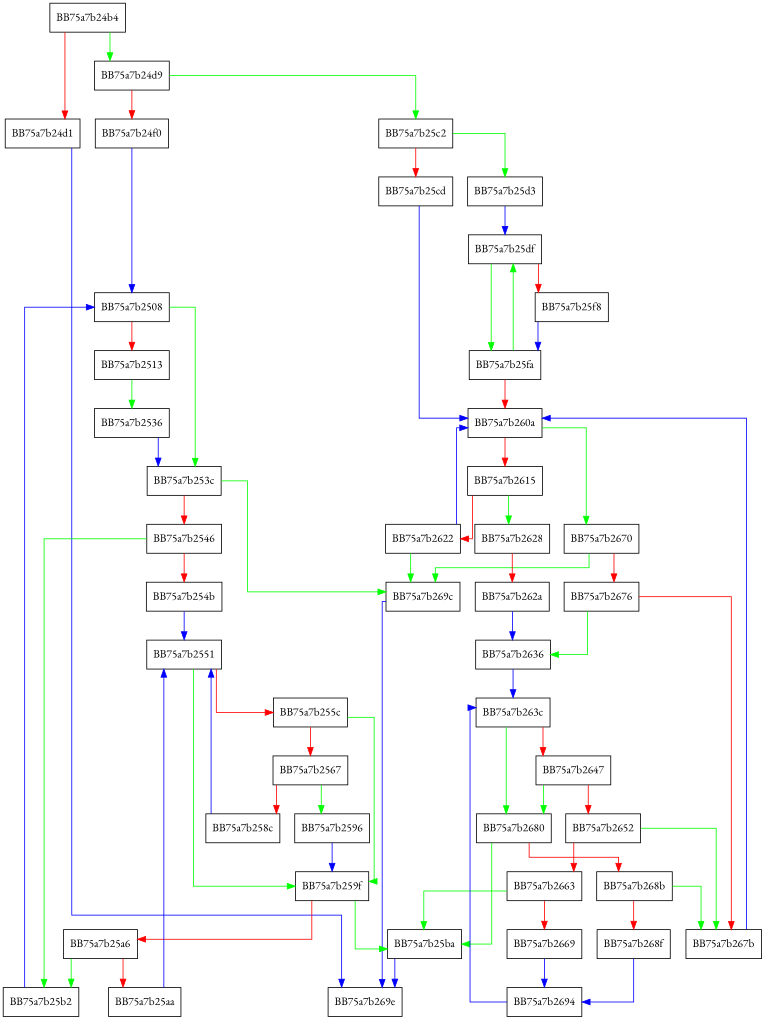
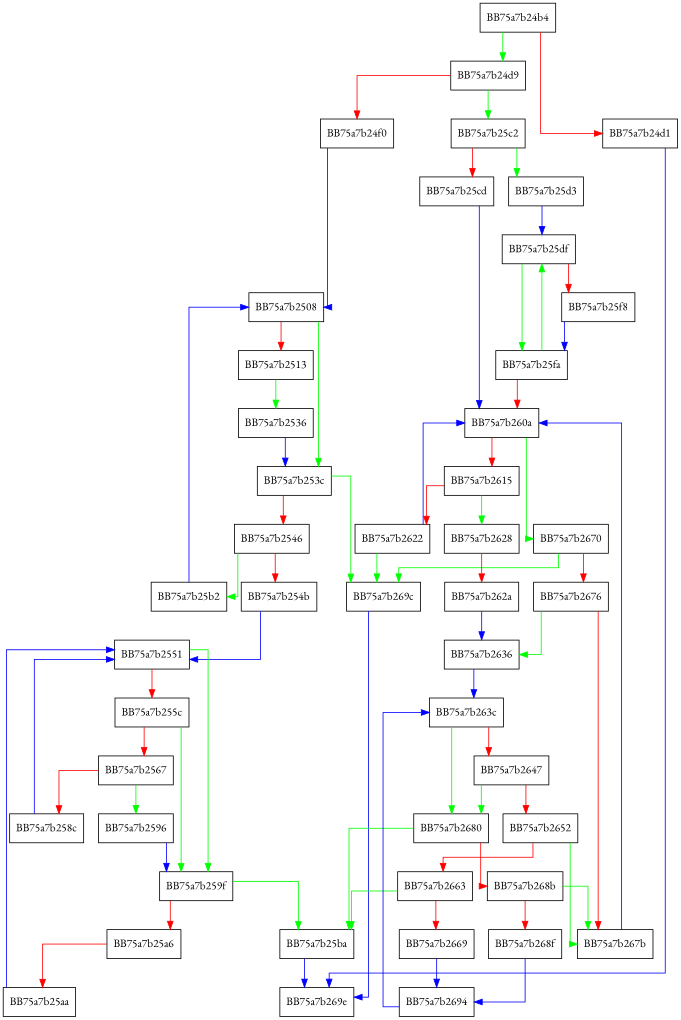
(71, 969) -> none
